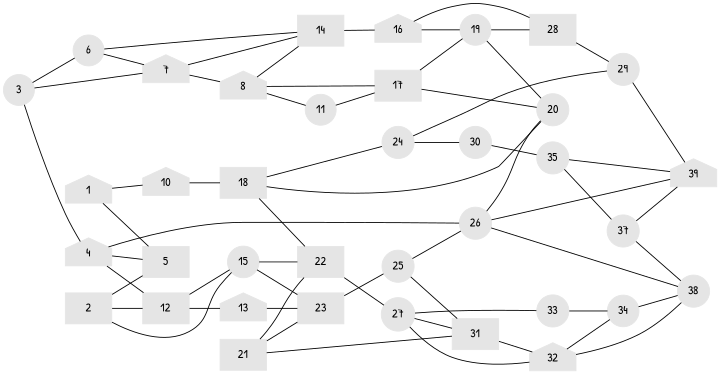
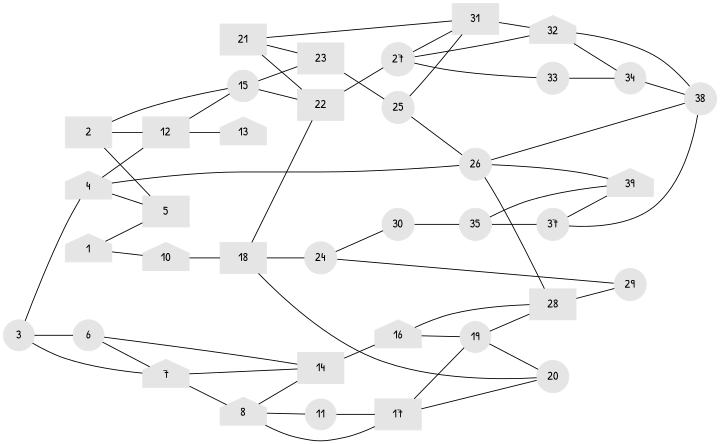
(659, 122) -> none
(513, 166) -> (516, 232)
(276, 308) -> none
